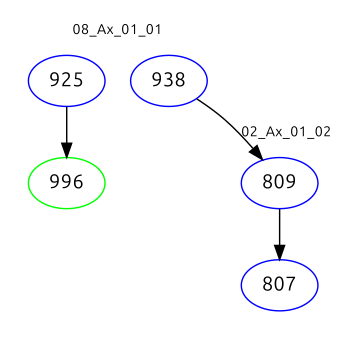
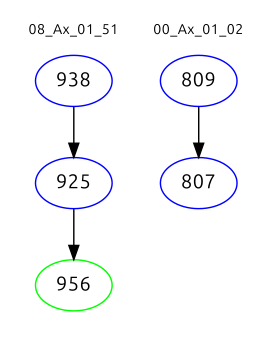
(118, 31) -> (74, 31)
(239, 133) -> (74, 125)
(287, 133) -> (199, 31)
(67, 183) -> (74, 285)
